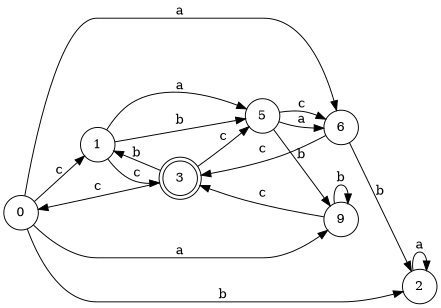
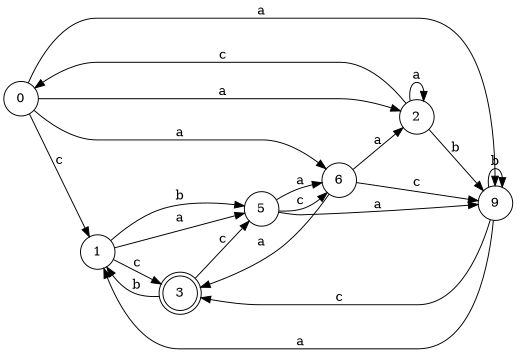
(263, 149) -> (262, 242)
(302, 155) -> (378, 205)
none -> (453, 156)
(380, 191) -> (378, 140)
none -> (412, 191)
(104, 195) -> (229, 62)
(223, 295) -> (223, 92)
none -> (326, 349)
